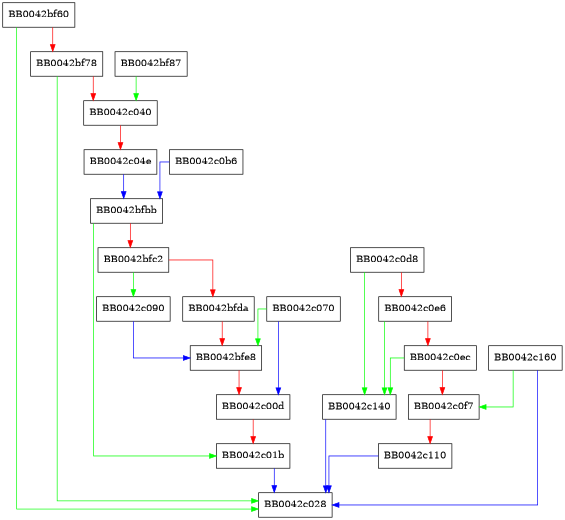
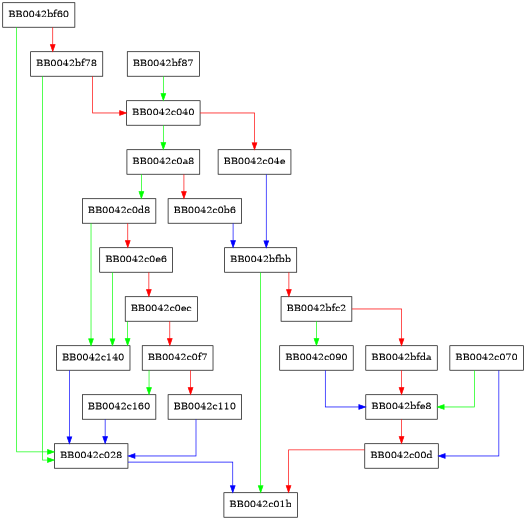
none -> (163, 162)
(513, 402) -> (149, 379)
(274, 477) -> (192, 462)
